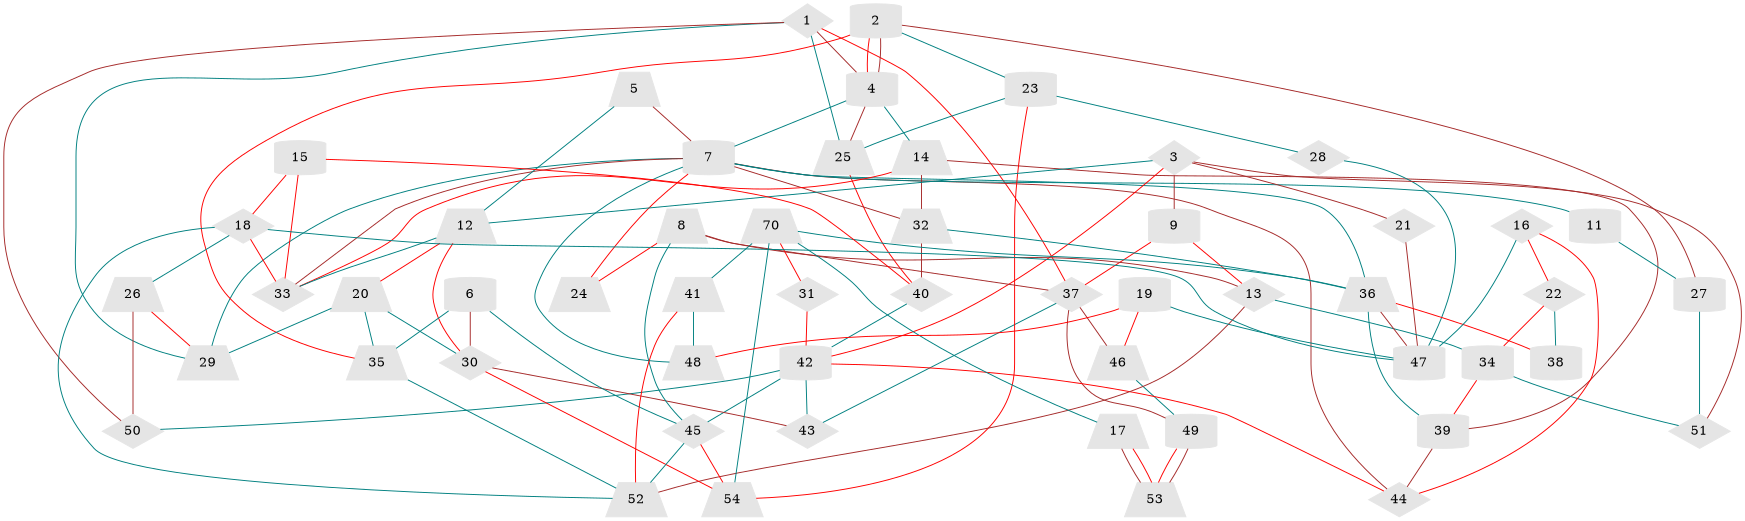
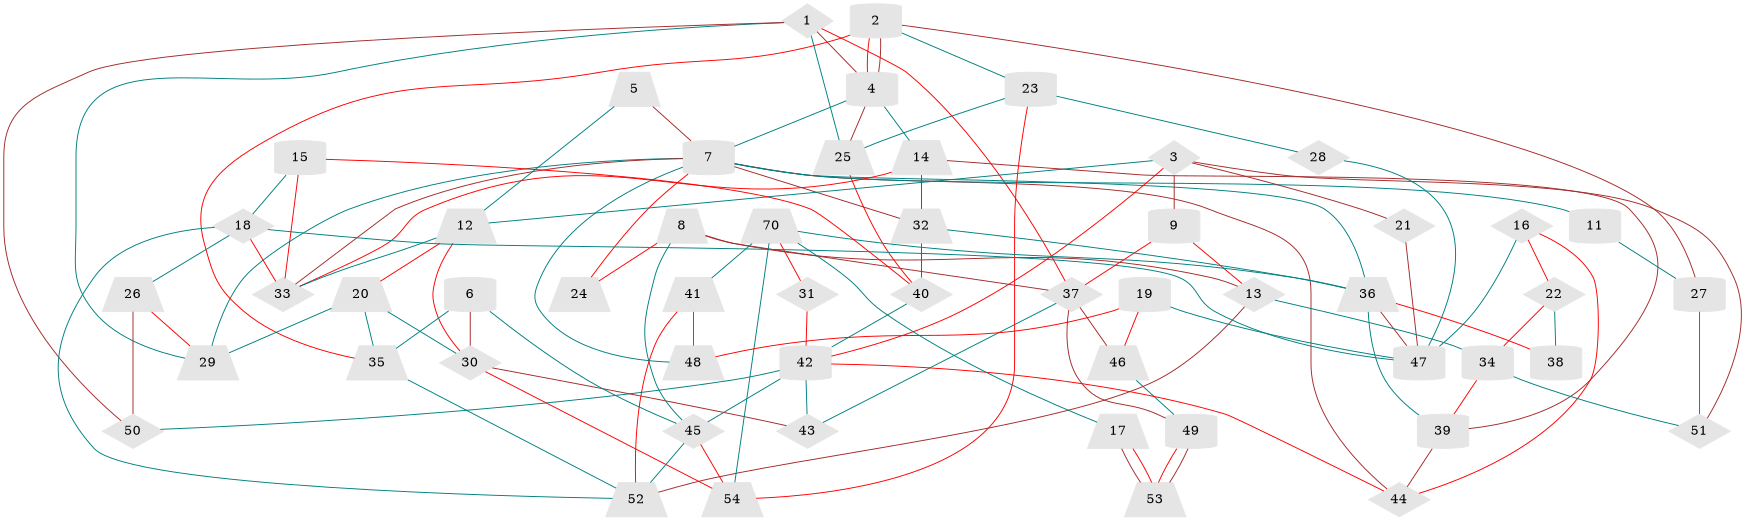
(269, 195) -> (269, 195)
